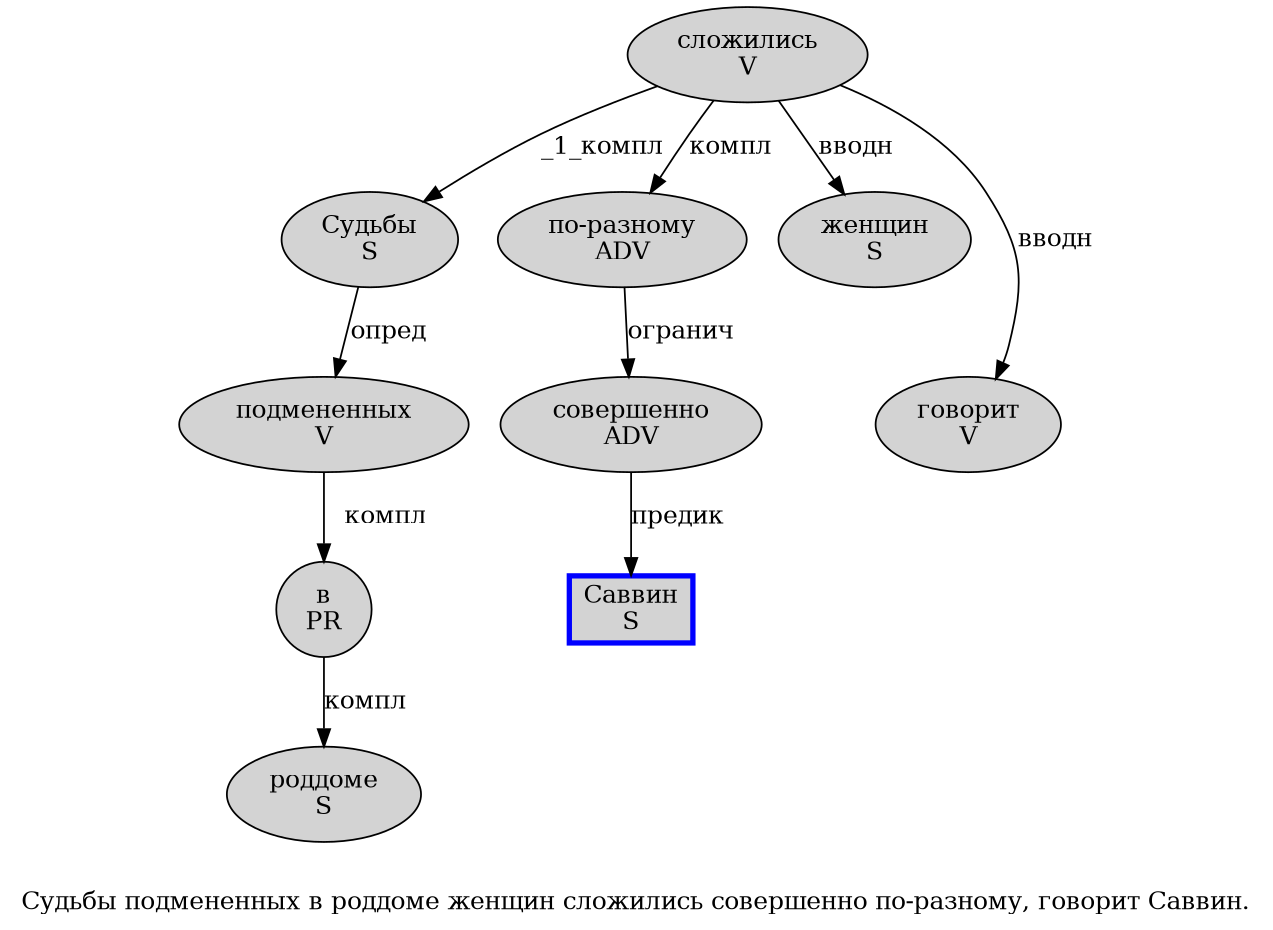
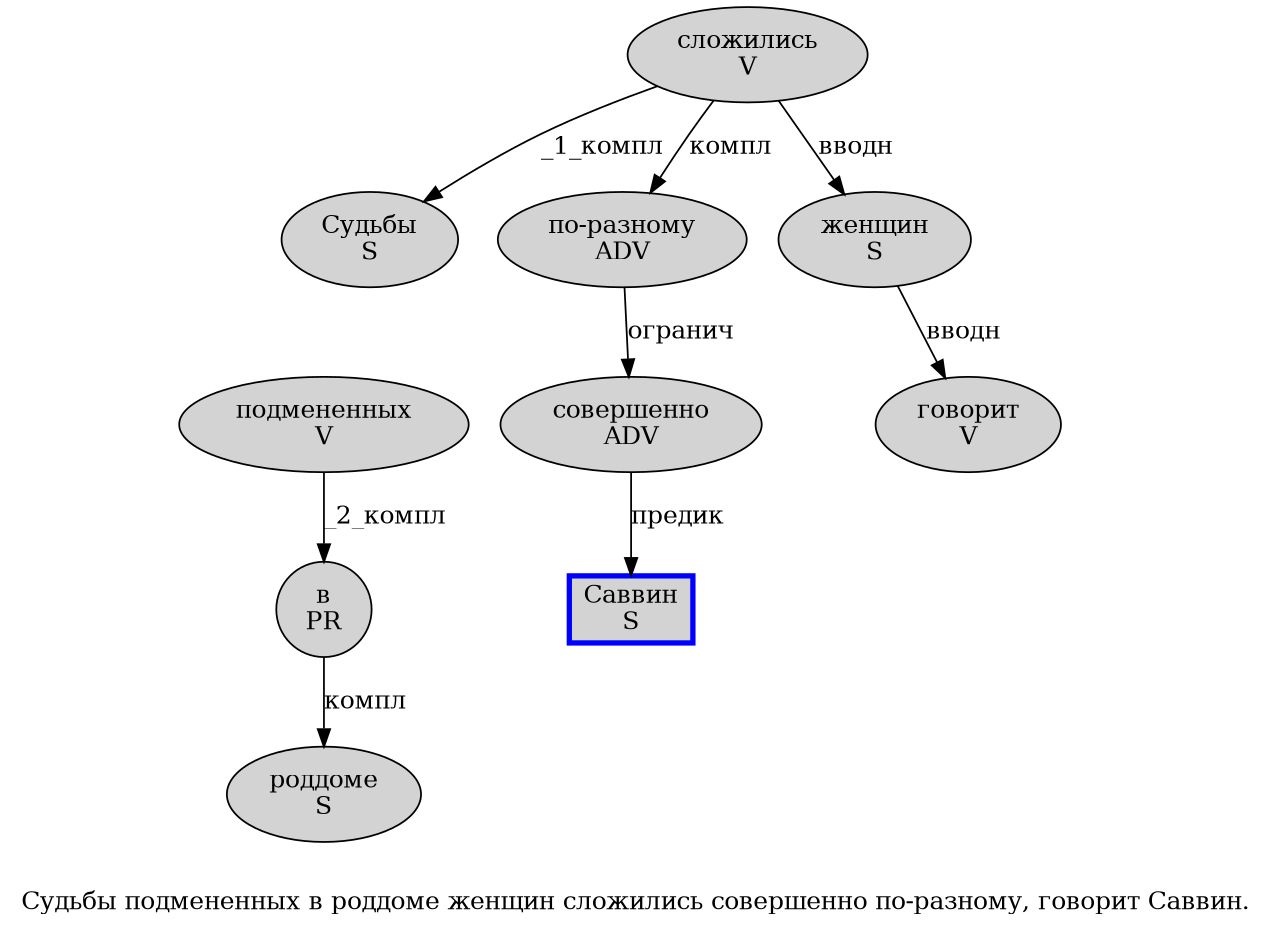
(985, 191) -> (917, 324)
(349, 323) -> none
(386, 517) -> (386, 517)
